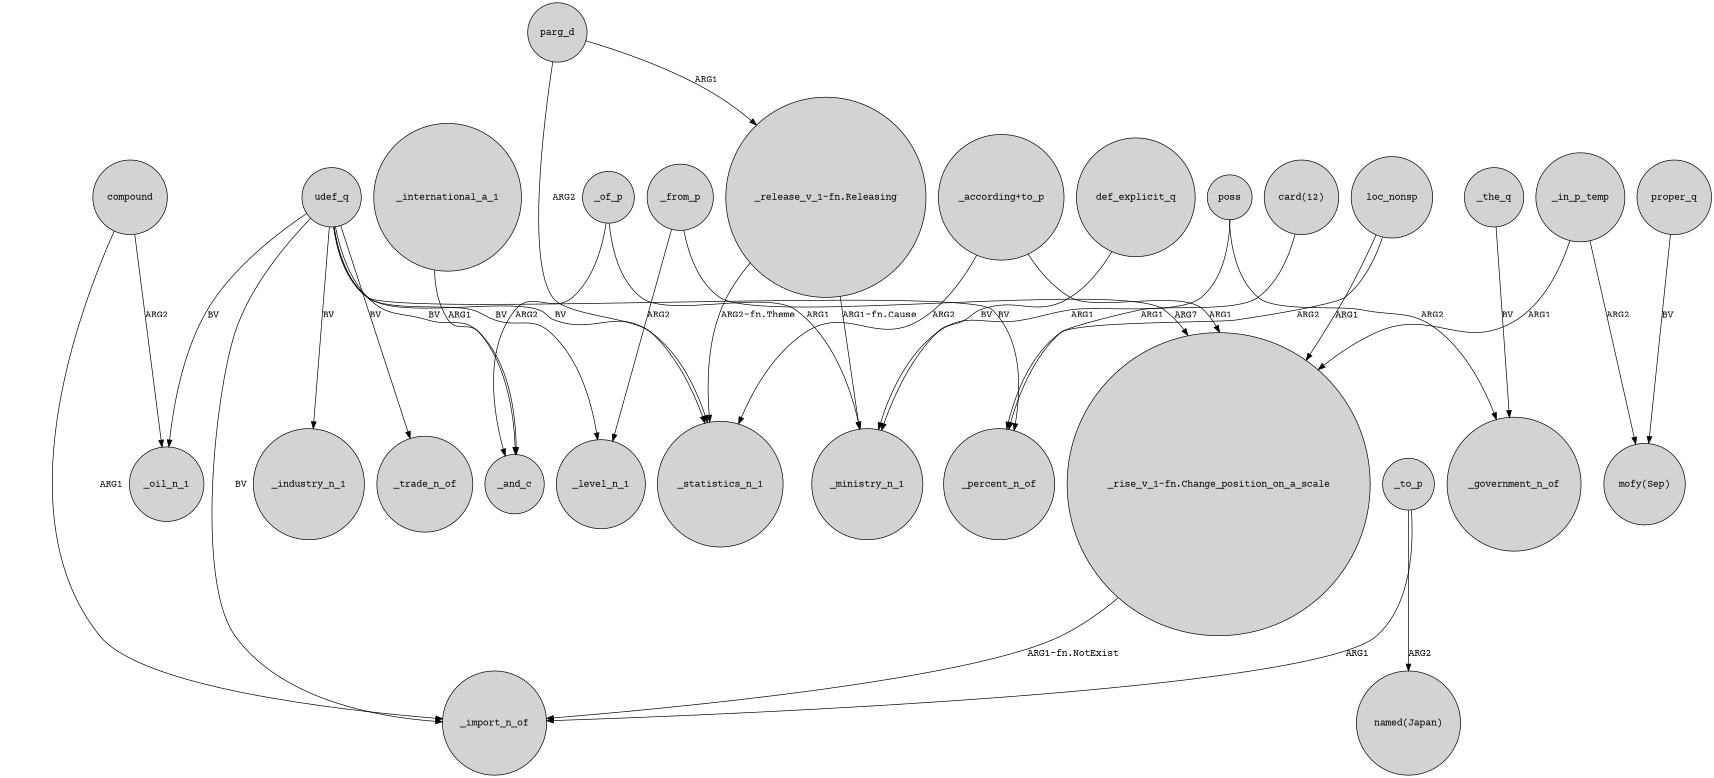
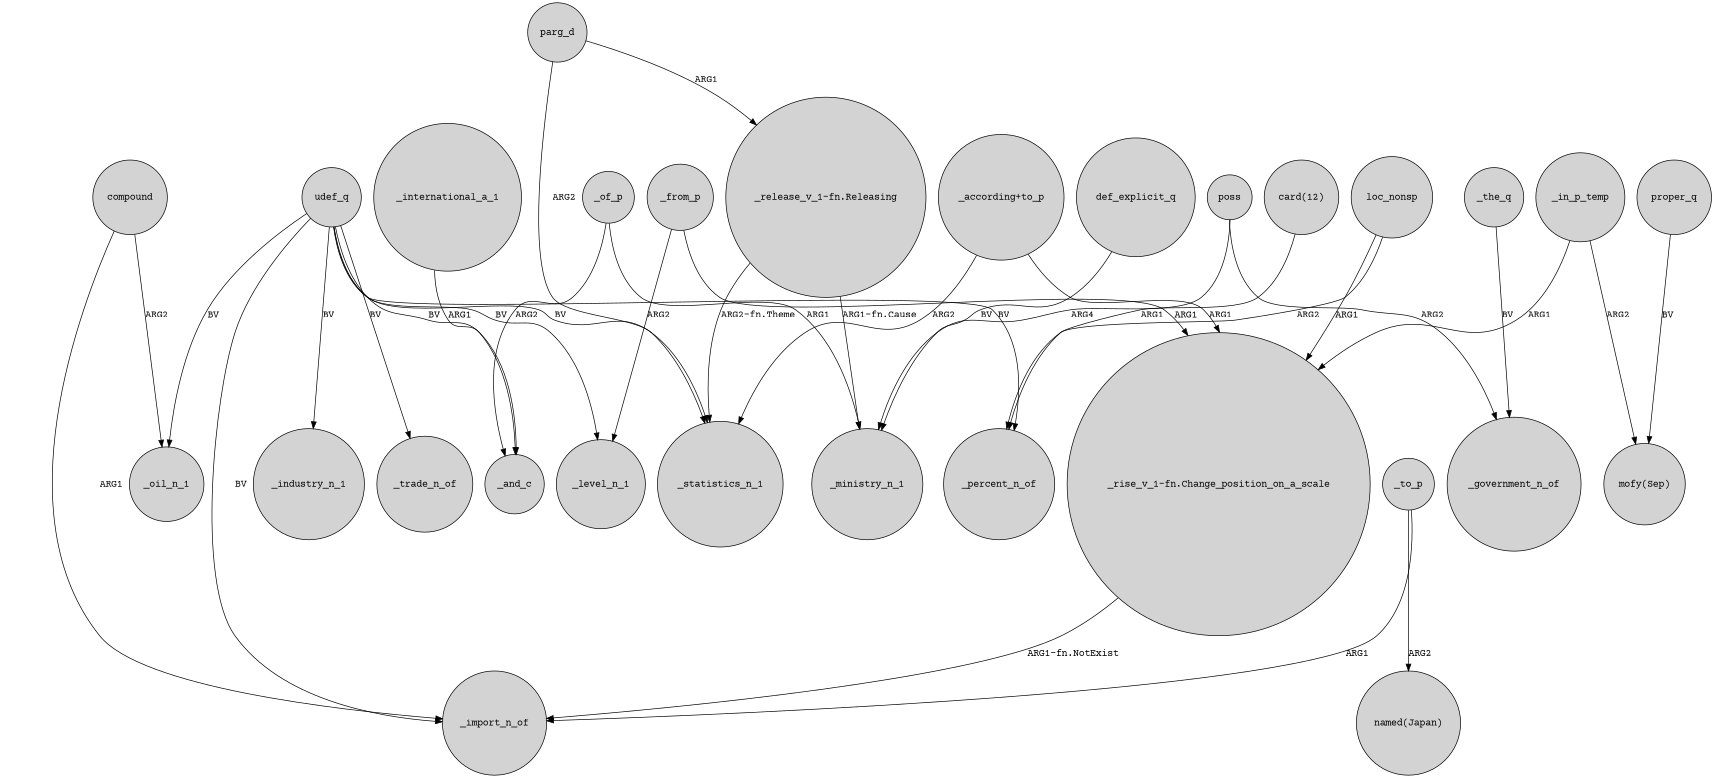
(1083, 315) -> (1083, 315)
(1186, 315) -> (1186, 315)
